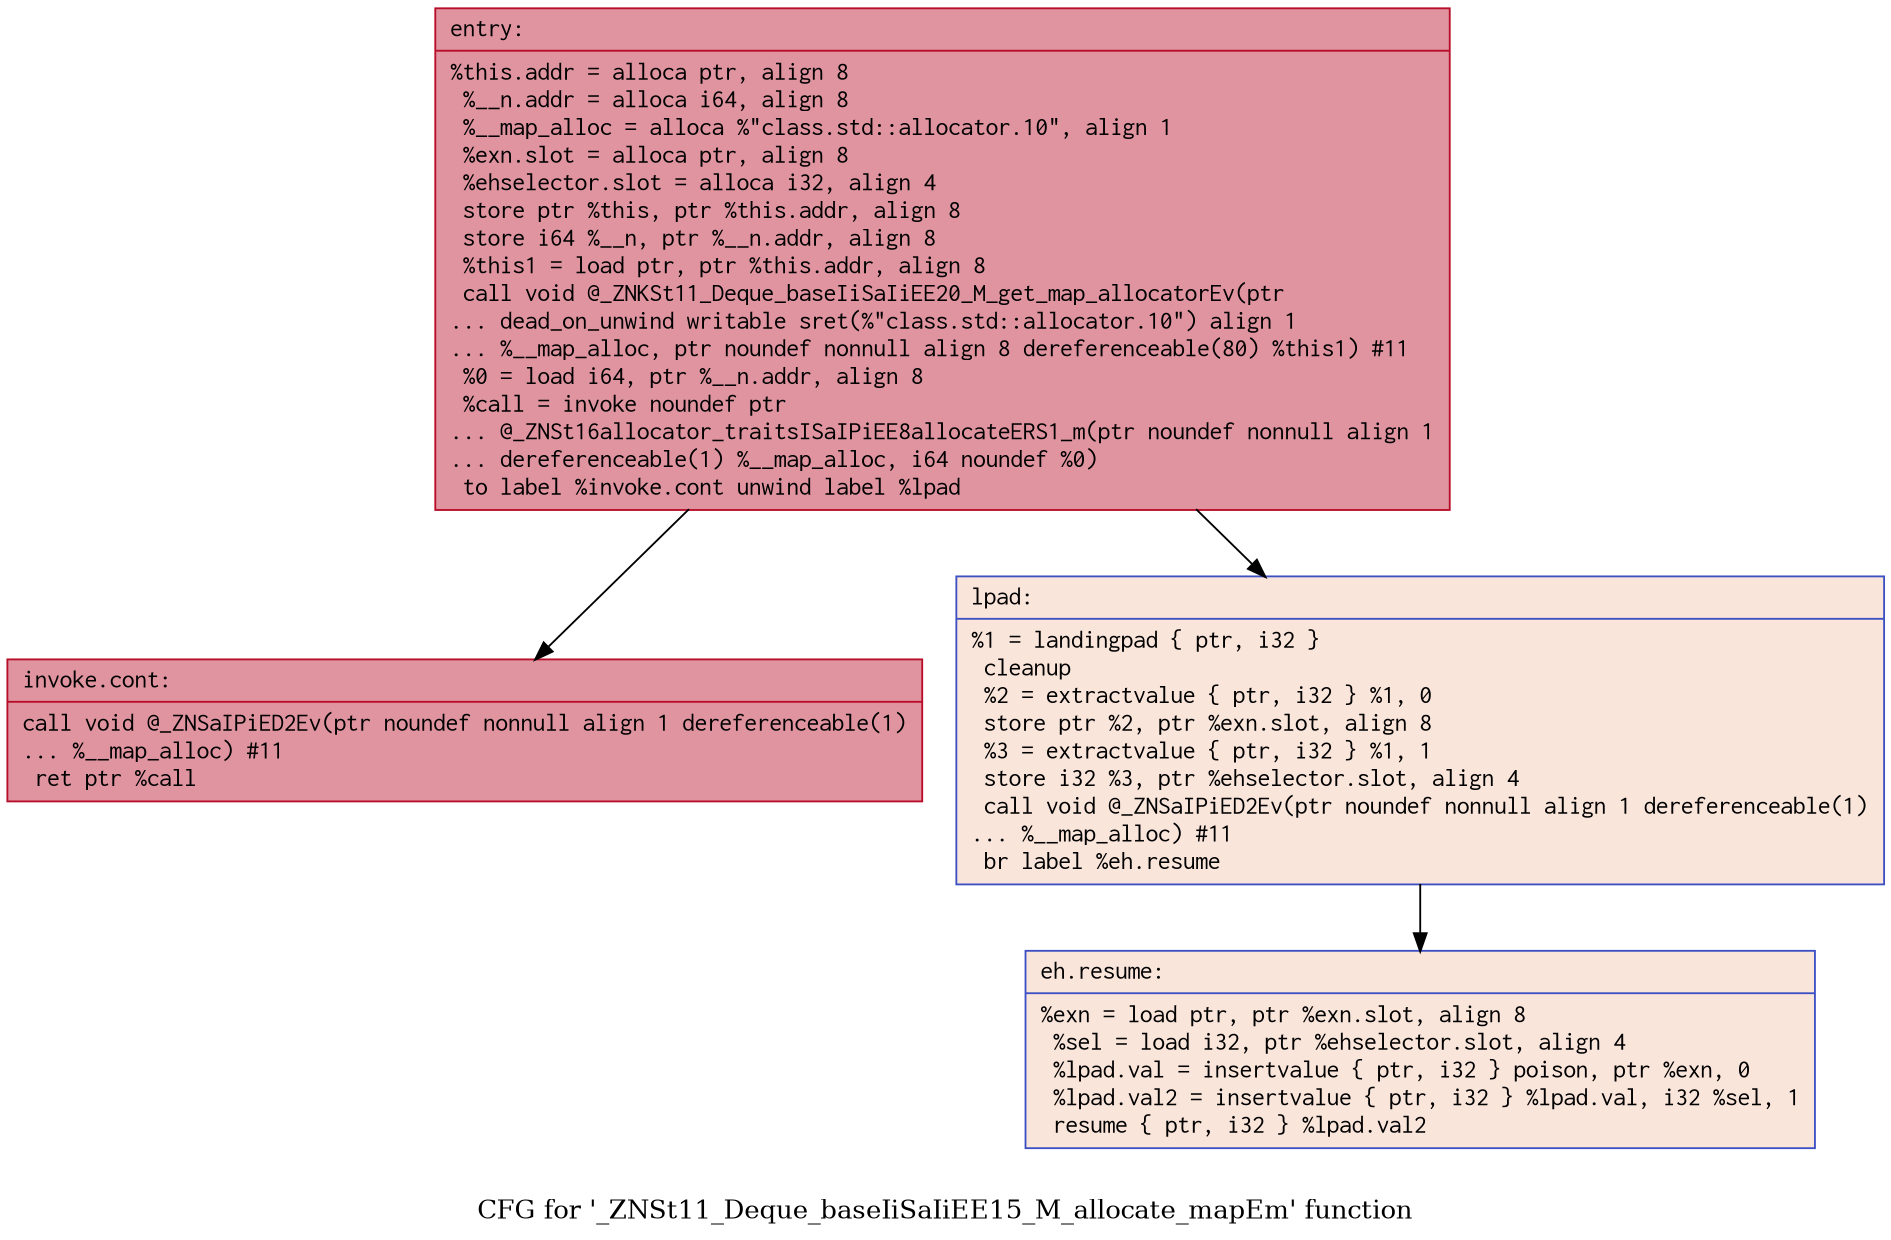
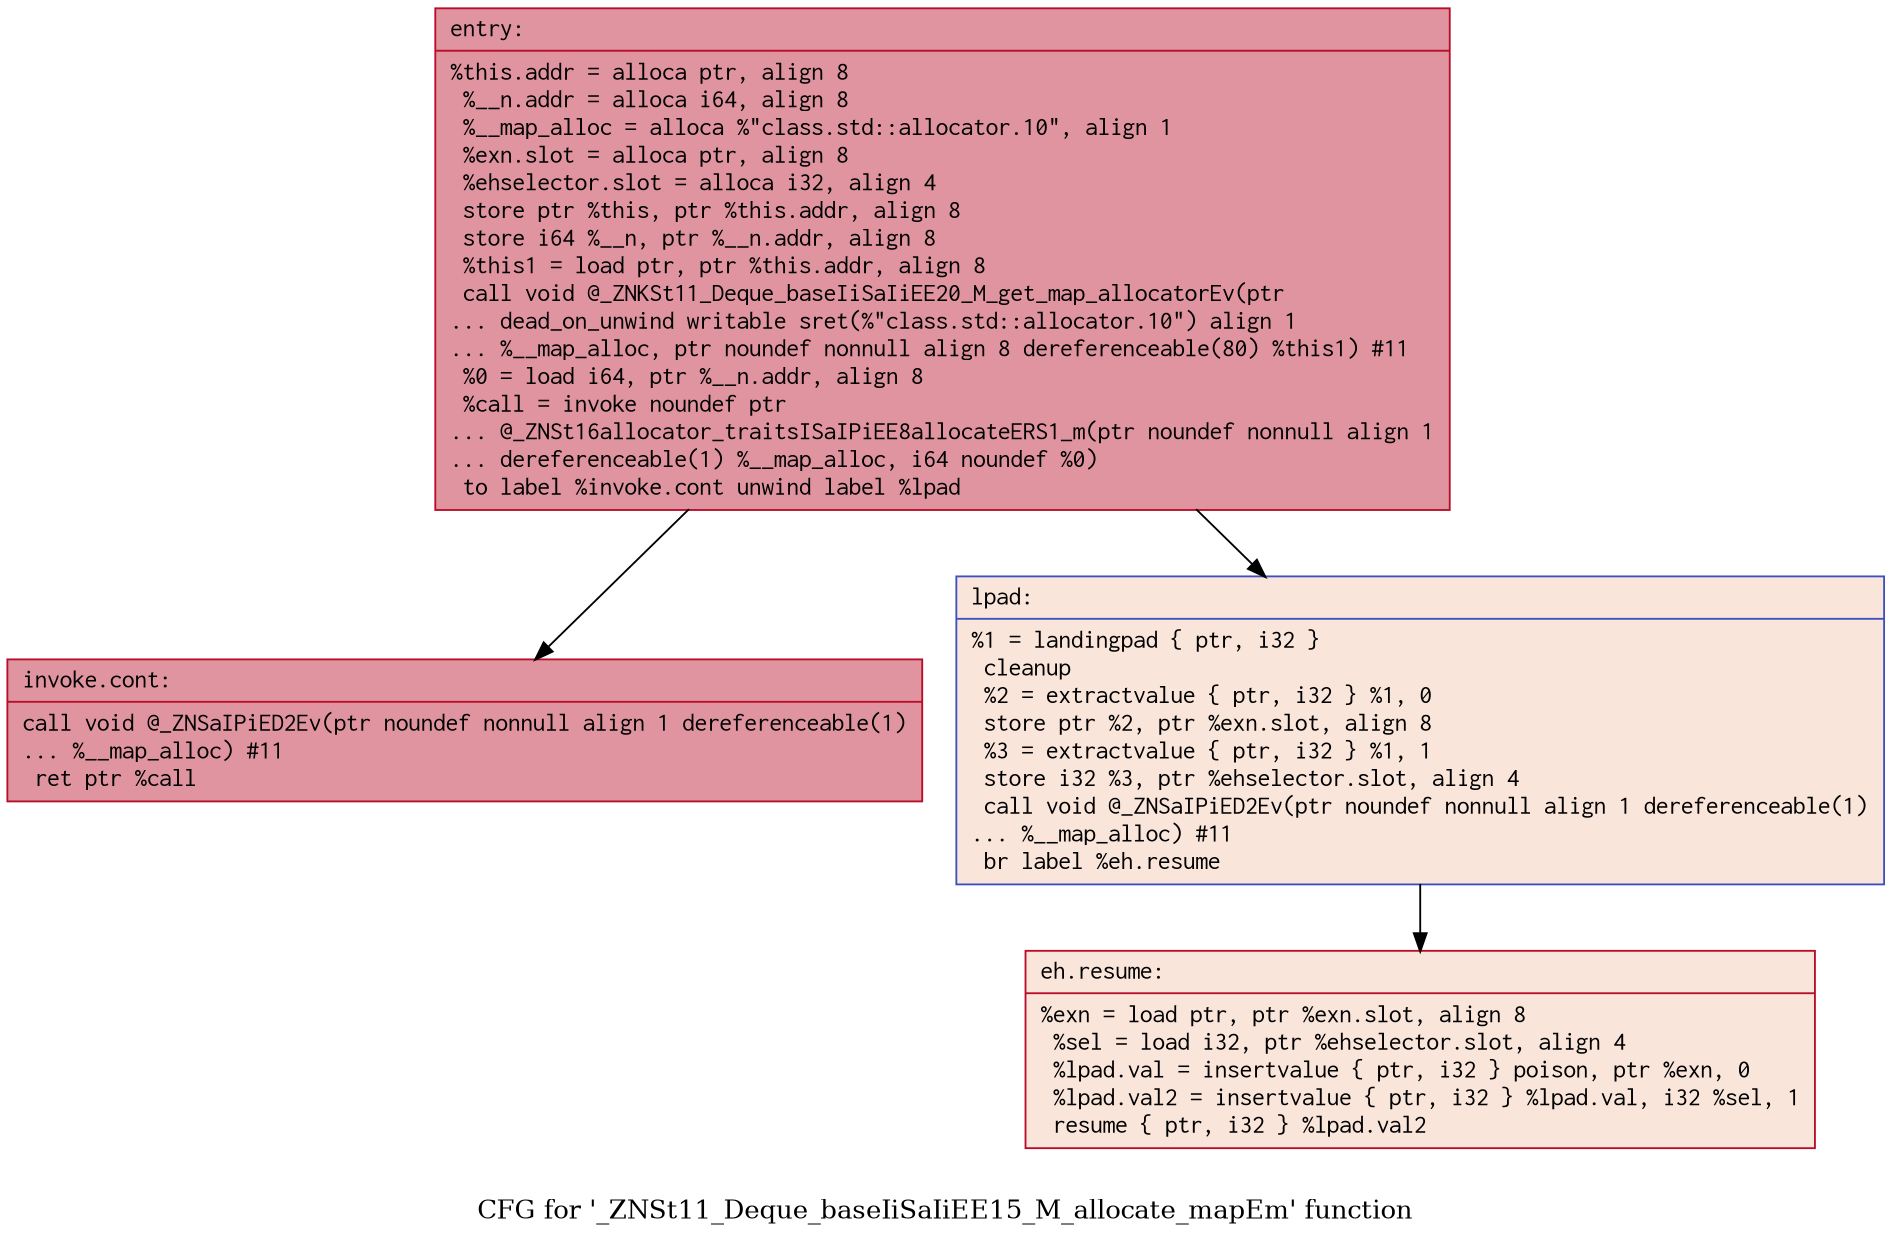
(1420, 1049) -> (1420, 1049)
